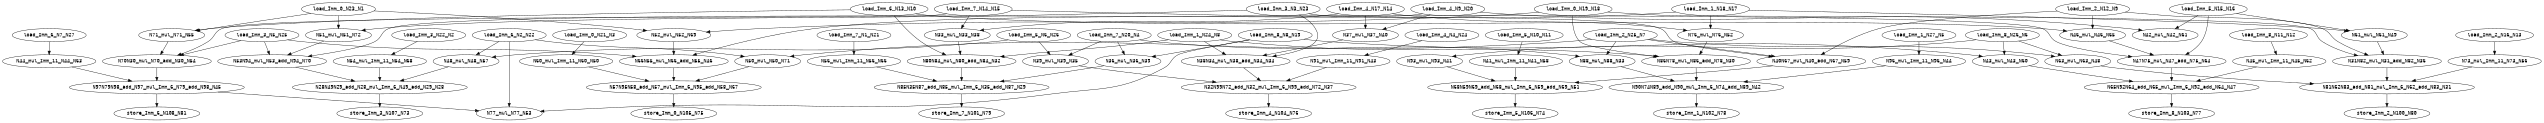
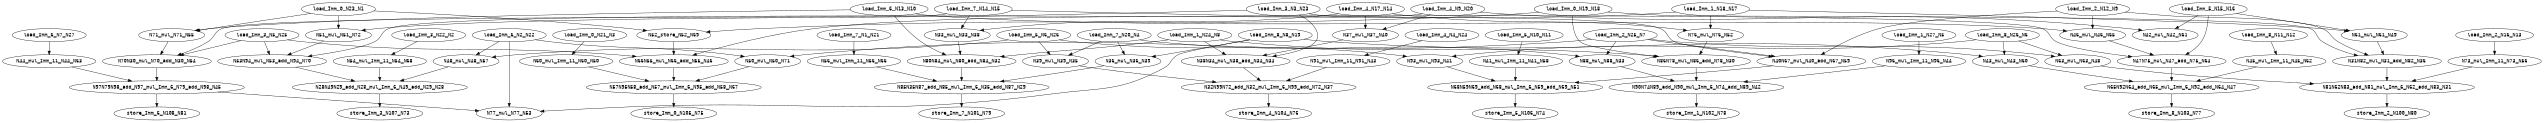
(674, 35) -> (674, 35)
none -> (1188, 48)
